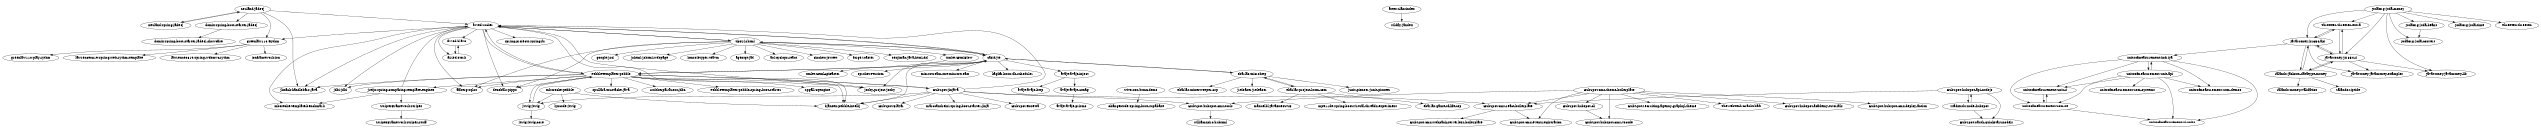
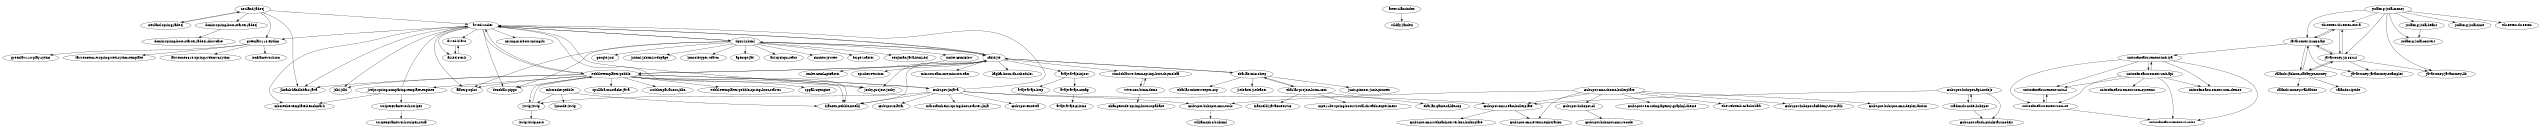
none -> (1145, 74)
(1609, 105) -> none
